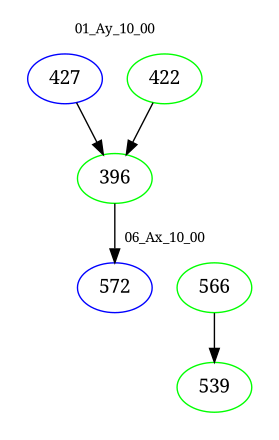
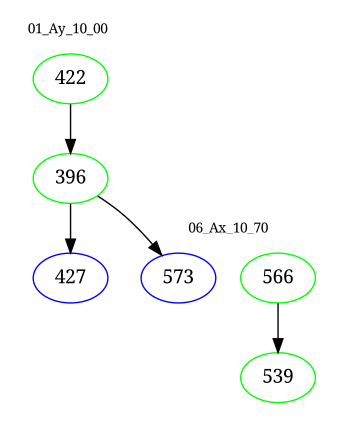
(87, 122) -> (71, 221)
(165, 239) -> (228, 229)
(115, 288) -> (178, 278)
